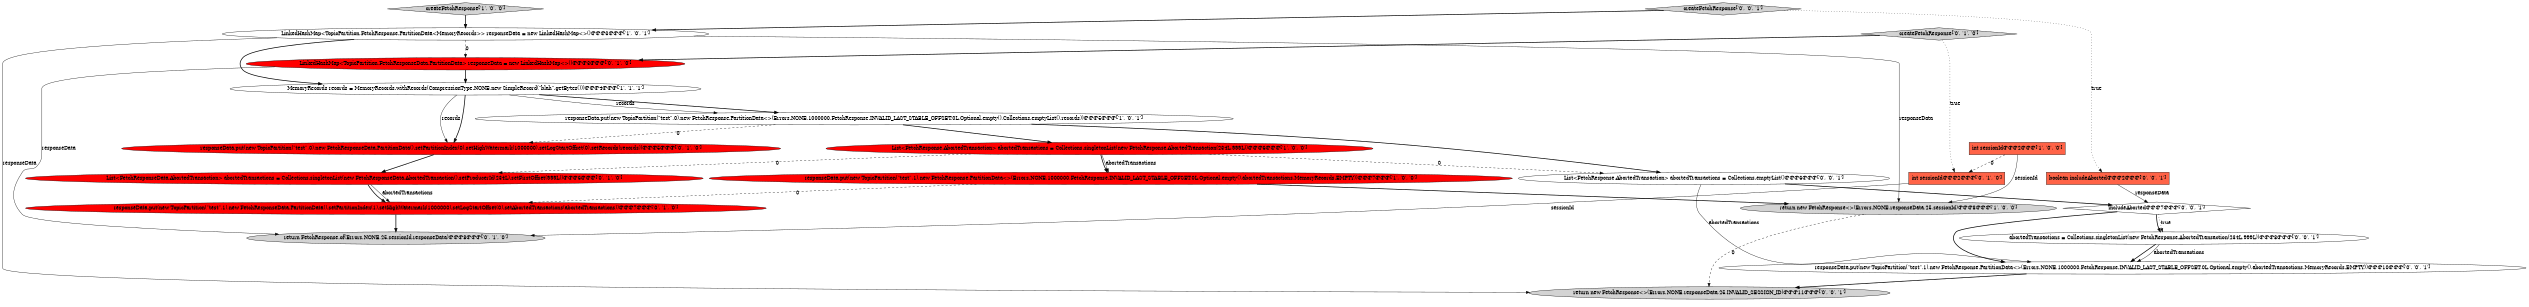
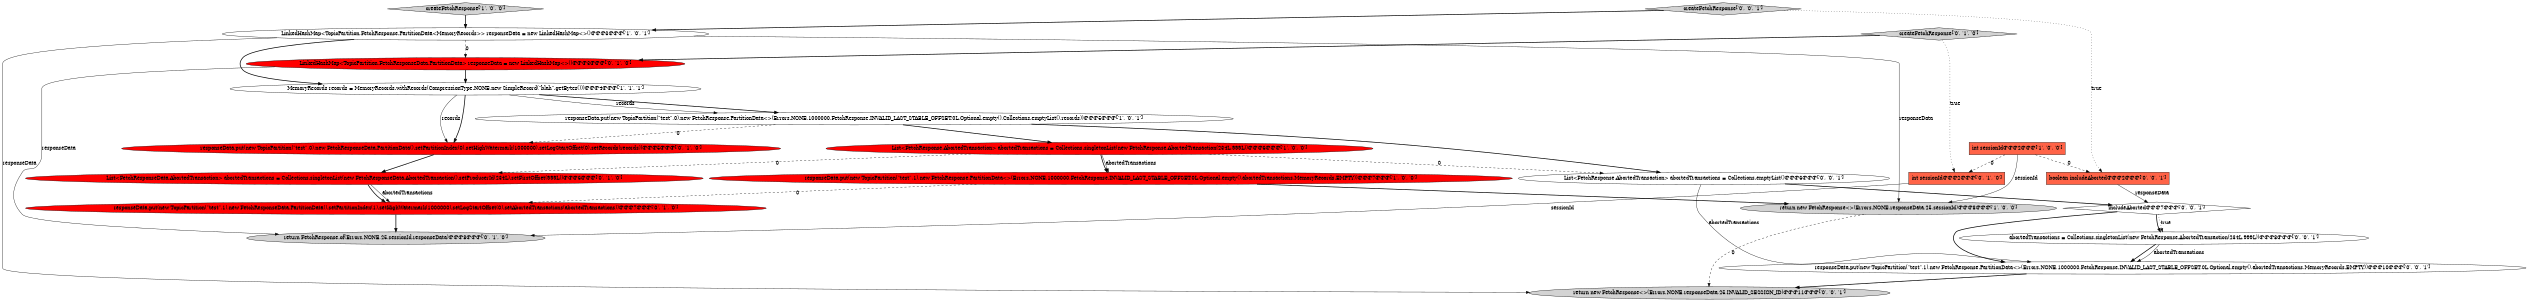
none -> (2061, 163)
